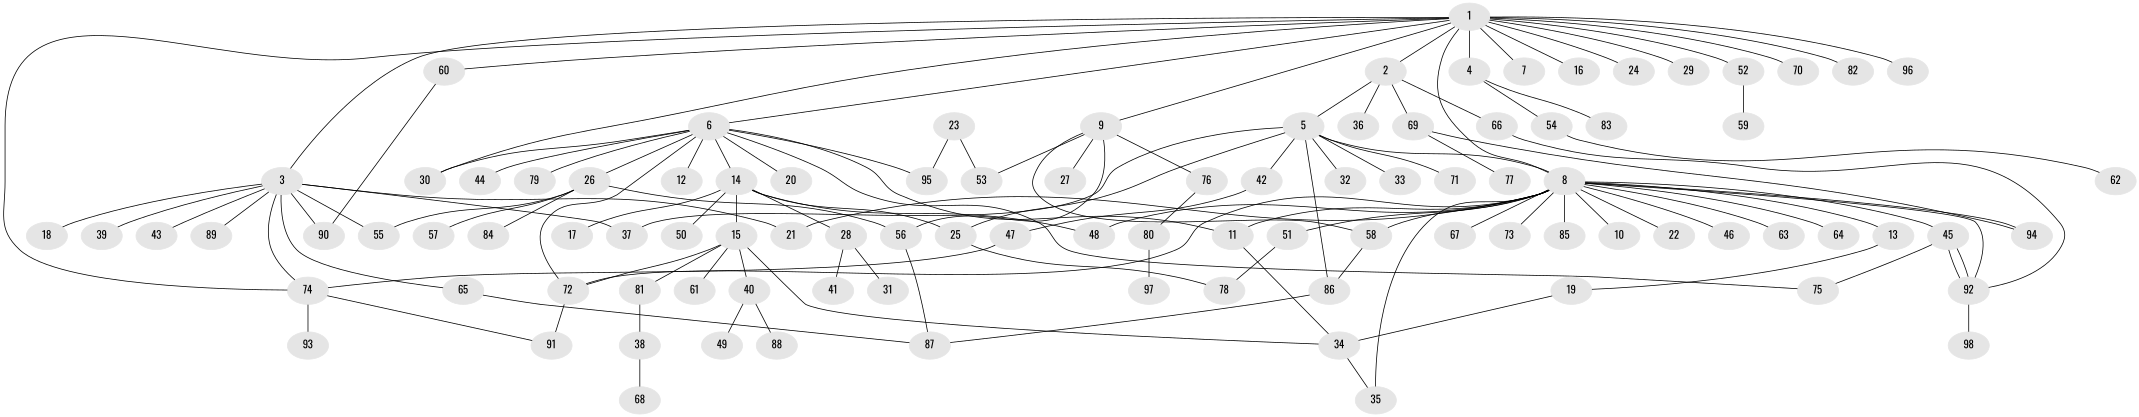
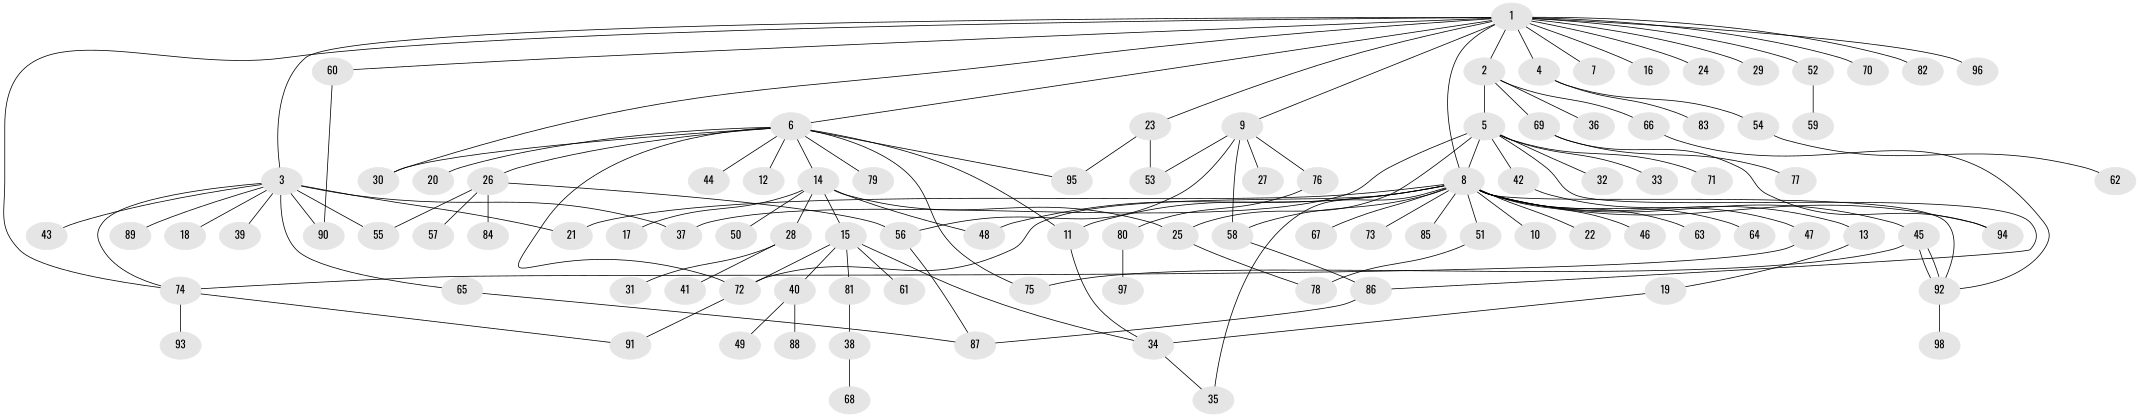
none -> (1328, 62)
